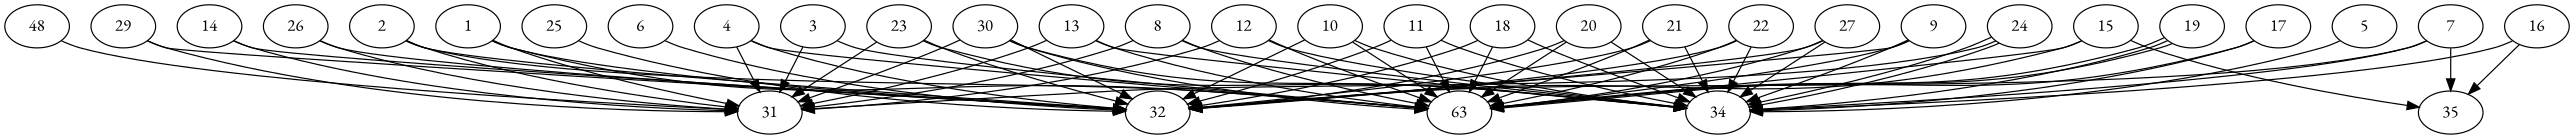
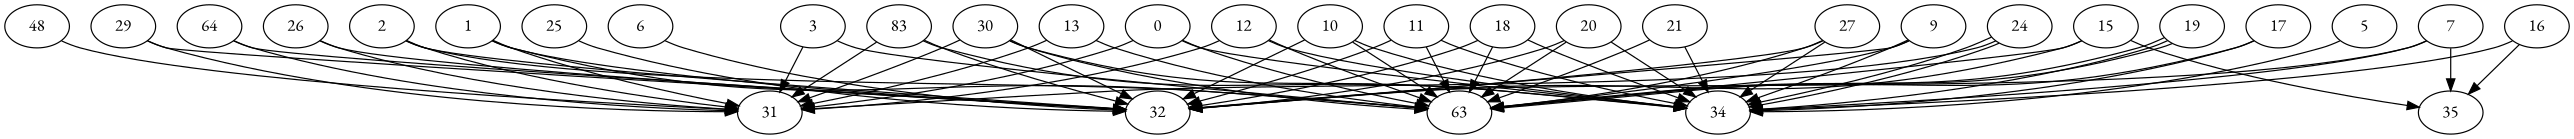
(210, 26) -> (210, 26)
(727, 26) -> none
(899, 26) -> (899, 26)
(1158, 26) -> (1158, 26)
(1761, 26) -> none
(1506, 72) -> none
(1384, 79) -> none
